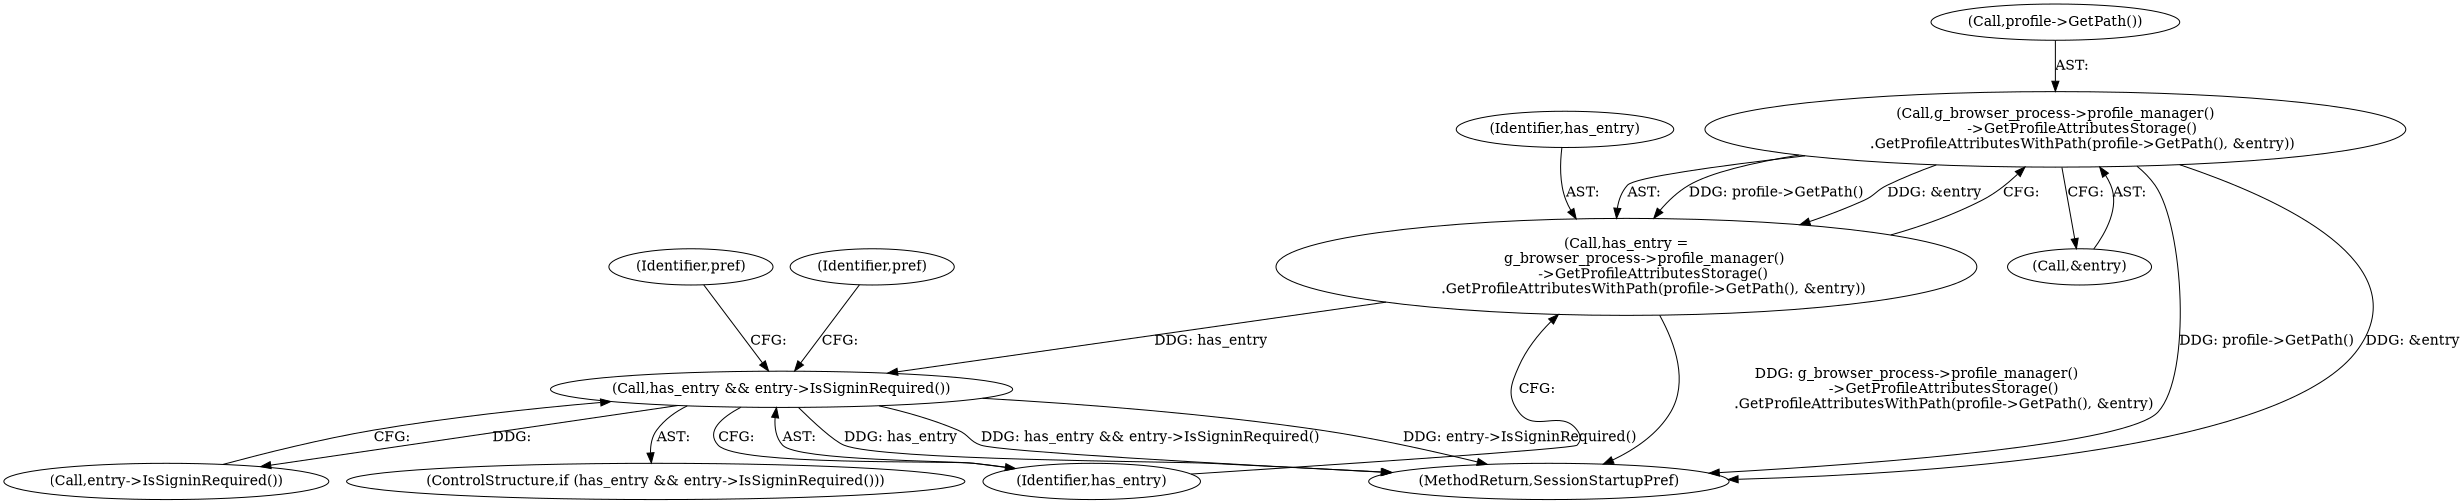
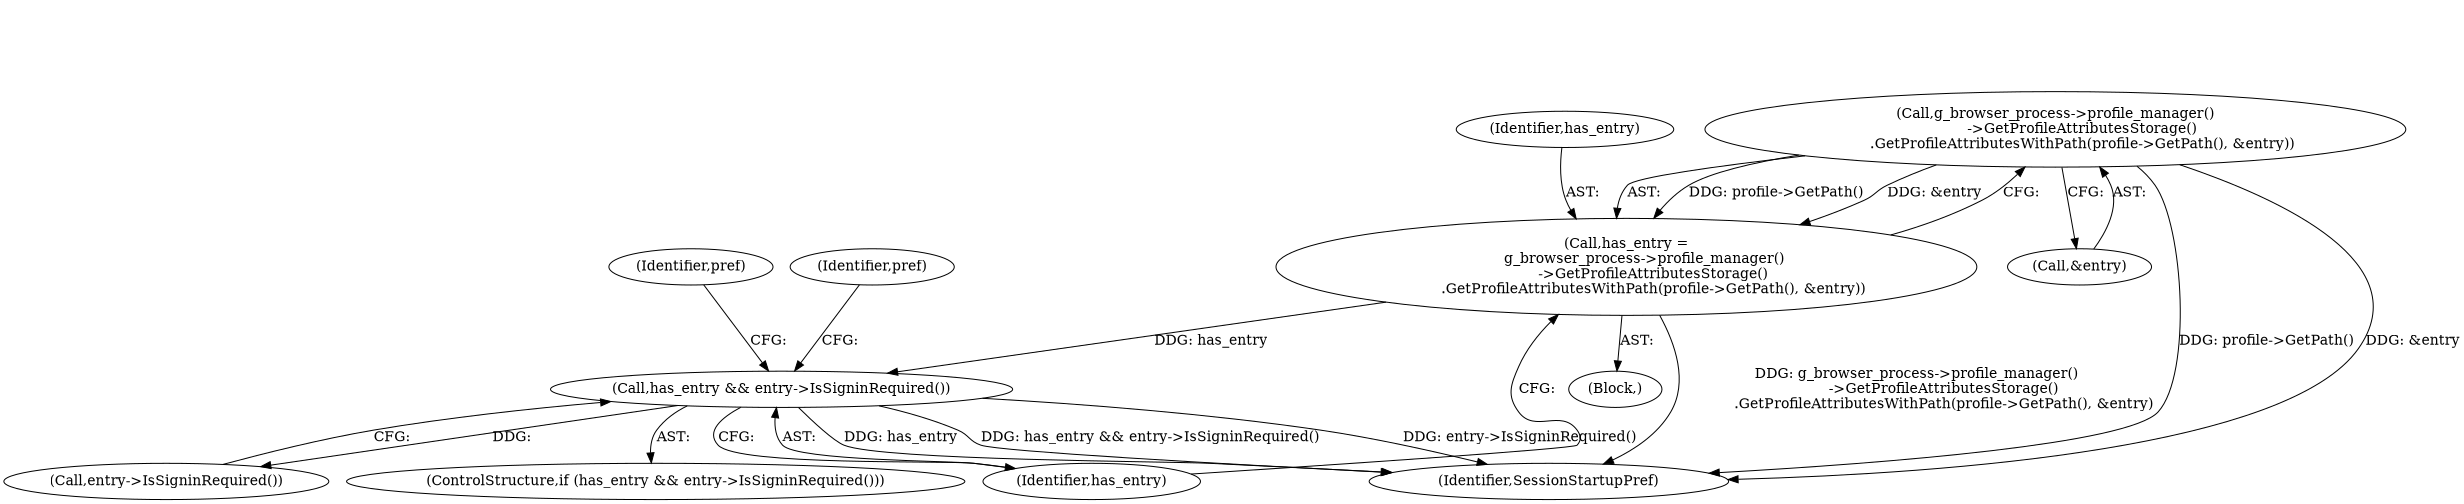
(2055, 22) -> none
none -> (1615, 389)
(1549, 481) -> (1549, 481)
